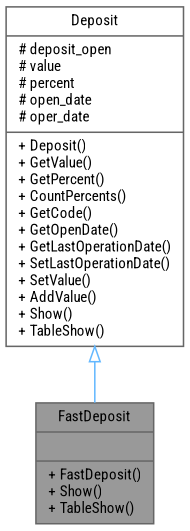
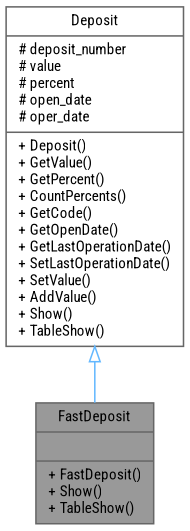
(65, 50) -> (73, 50)
